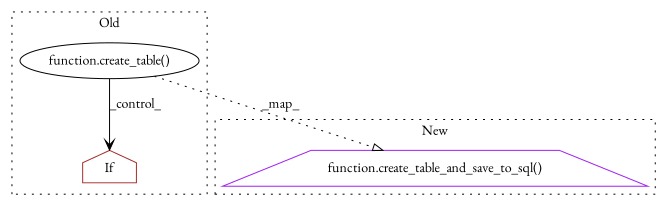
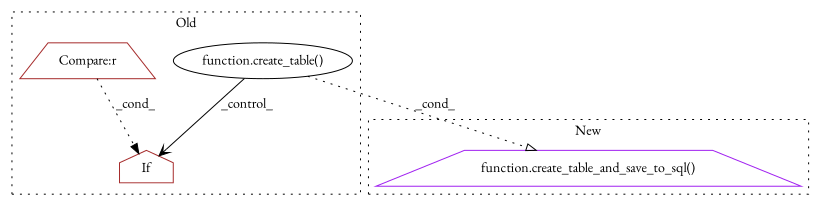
none -> (88, 61)
(281, 104) -> (435, 104)
